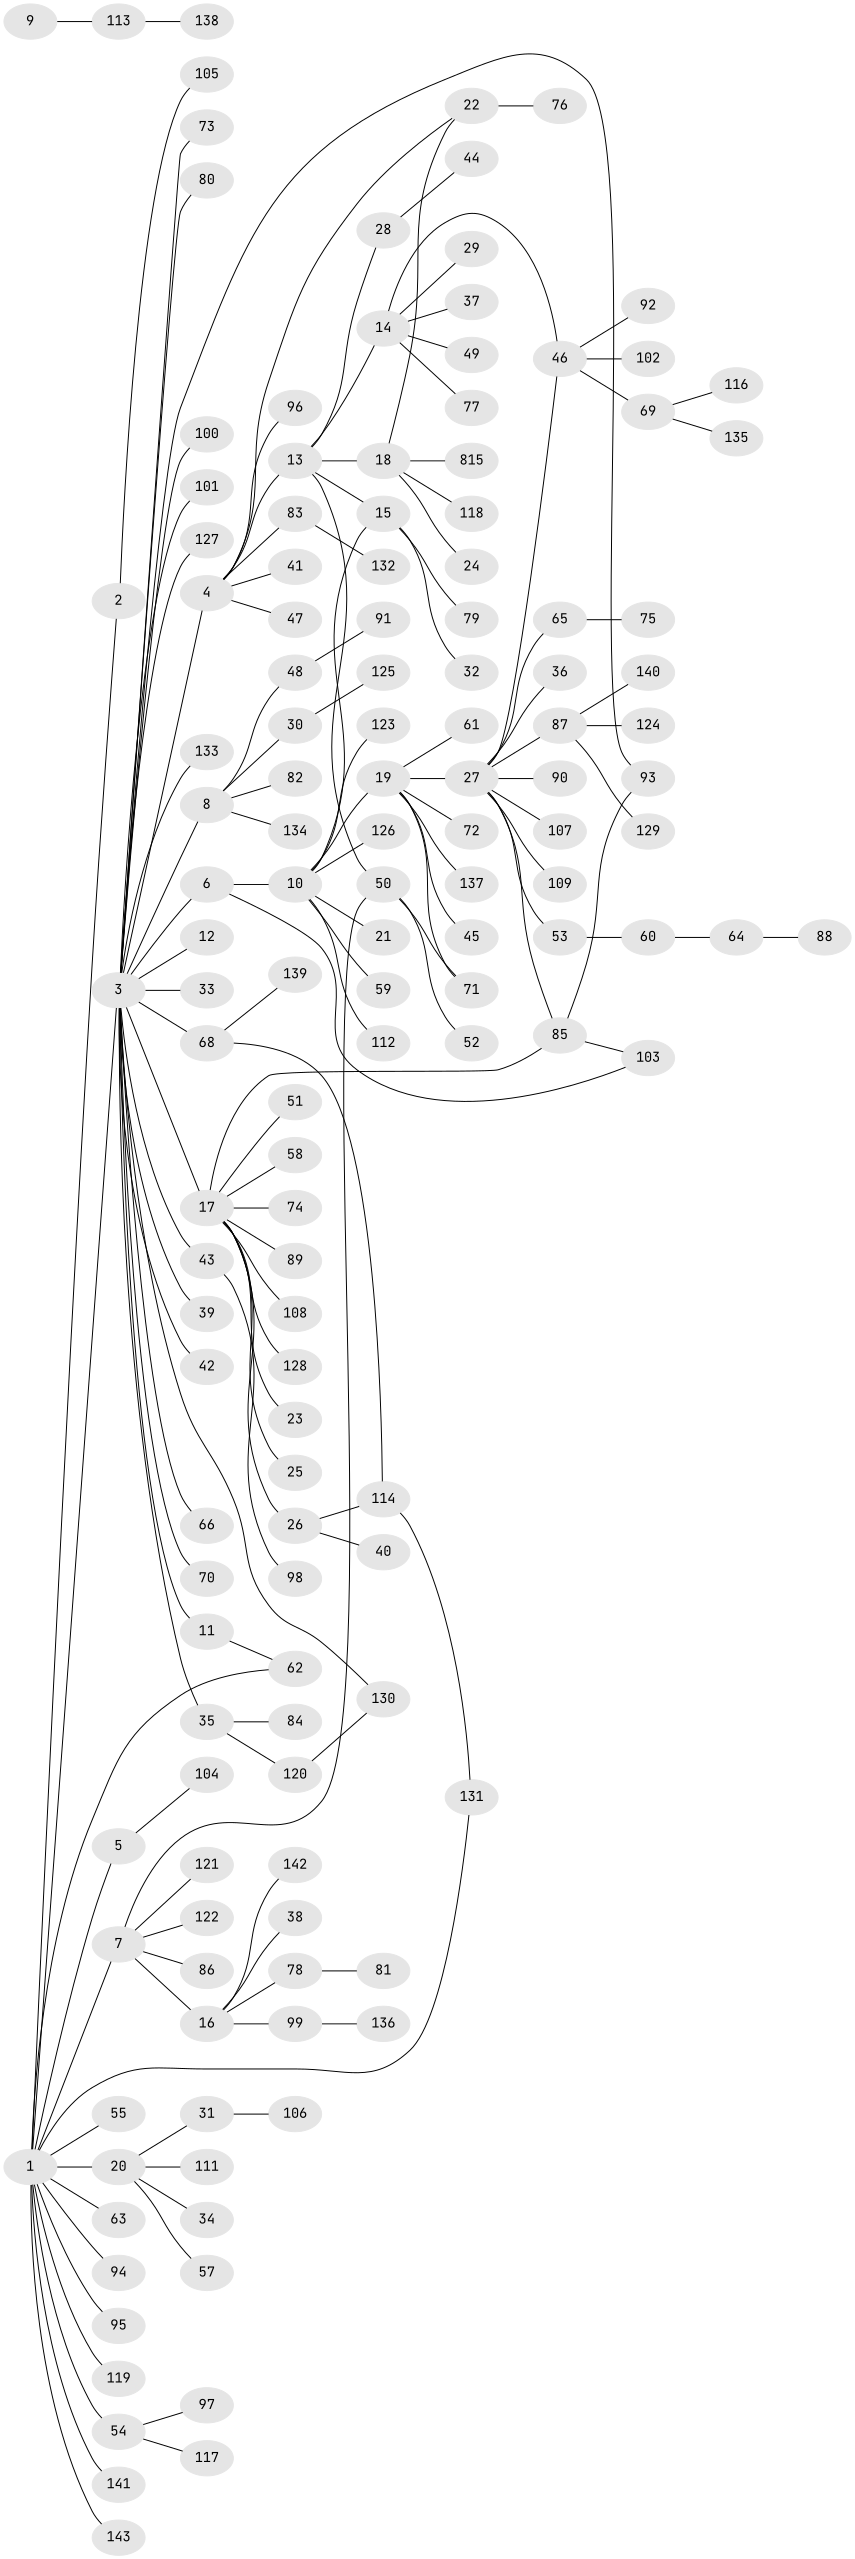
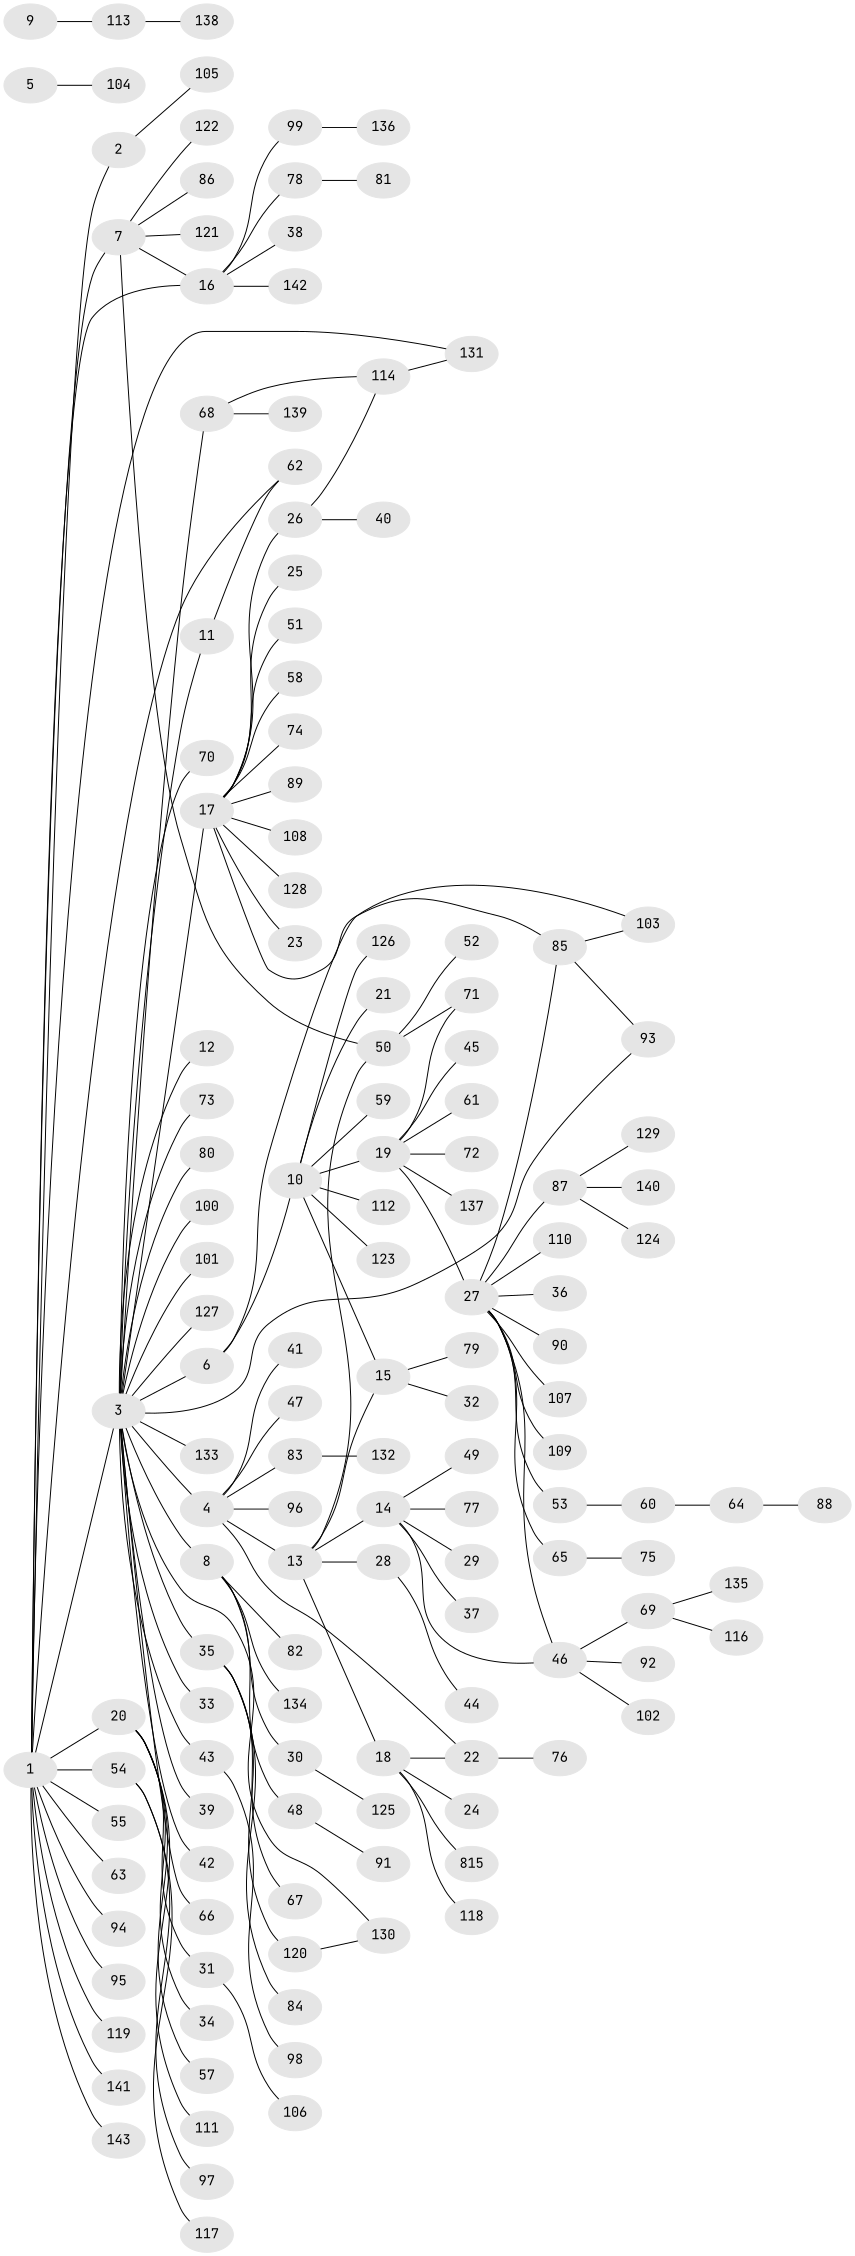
none -> (560, 1240)
none -> (295, 1901)
(68, 2005) -> (45, 985)
